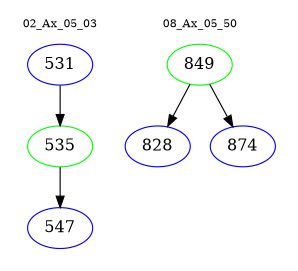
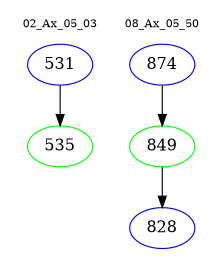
(219, 100) -> (162, 100)
(60, 228) -> none
